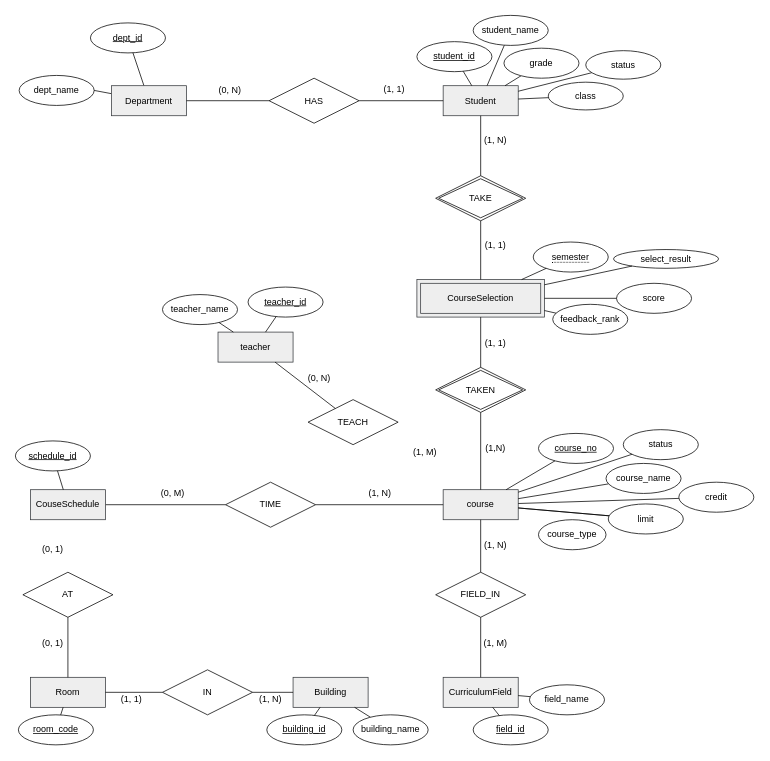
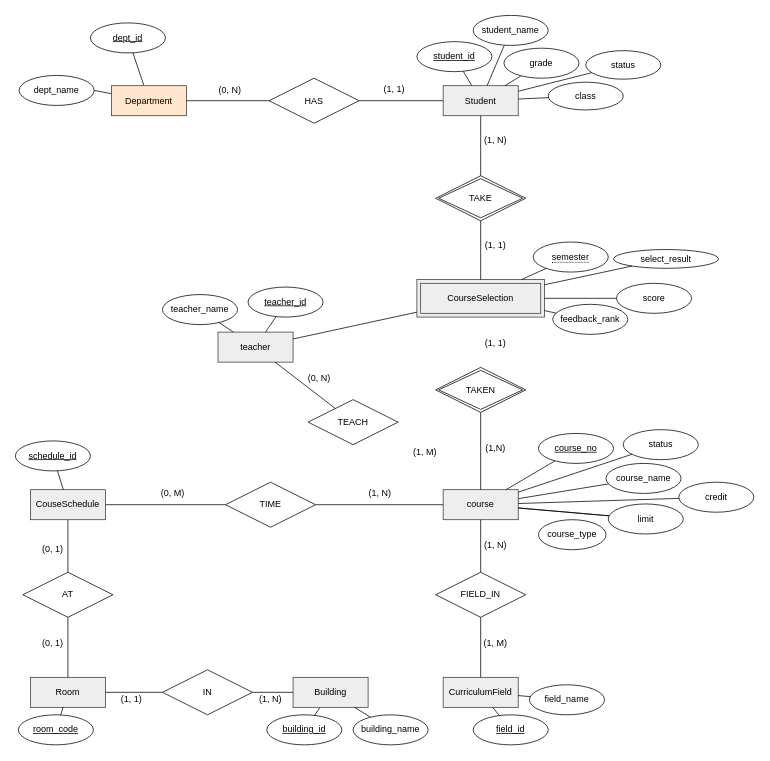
(149, 101) -> (149, 101)
(480, 342) -> (355, 325)
none -> (68, 546)
